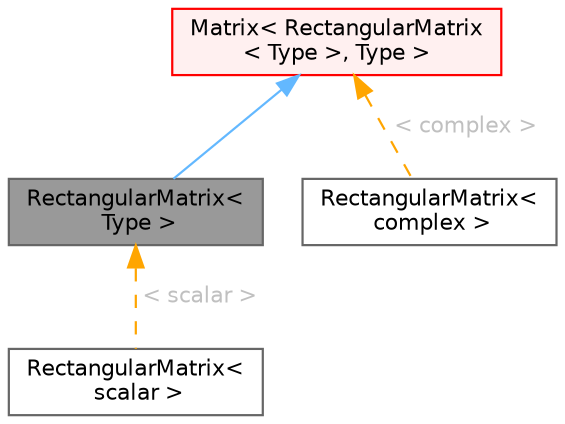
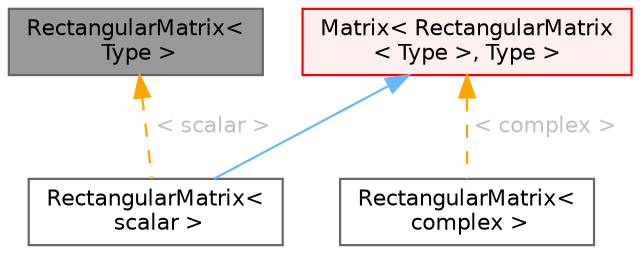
(228, 134) -> (301, 132)
